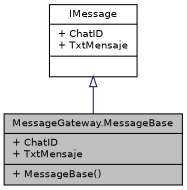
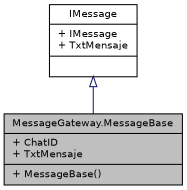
(81, 34) -> (88, 34)
